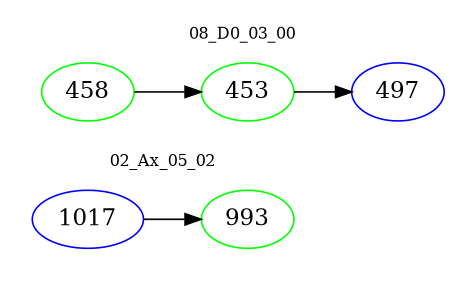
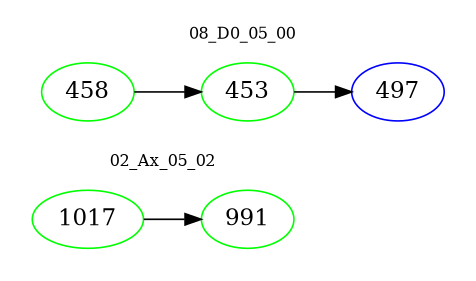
(243, 35) -> (243, 35)
(88, 219) -> (88, 219)
(248, 219) -> (248, 219)
